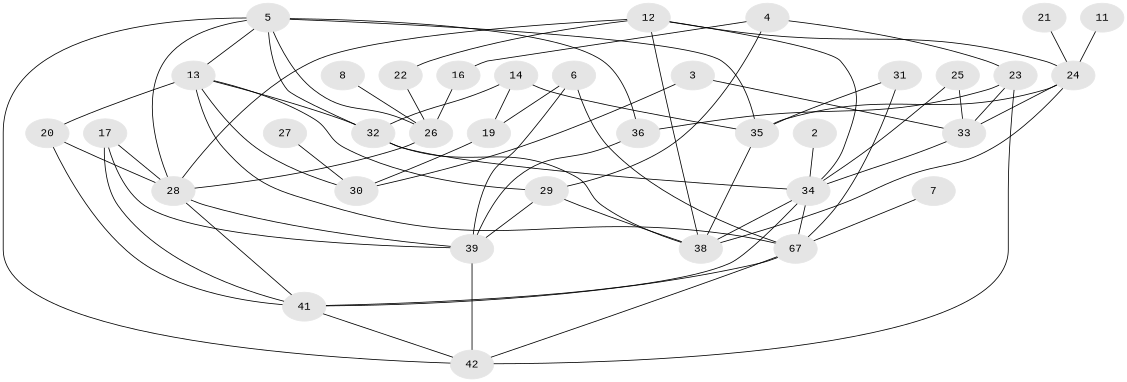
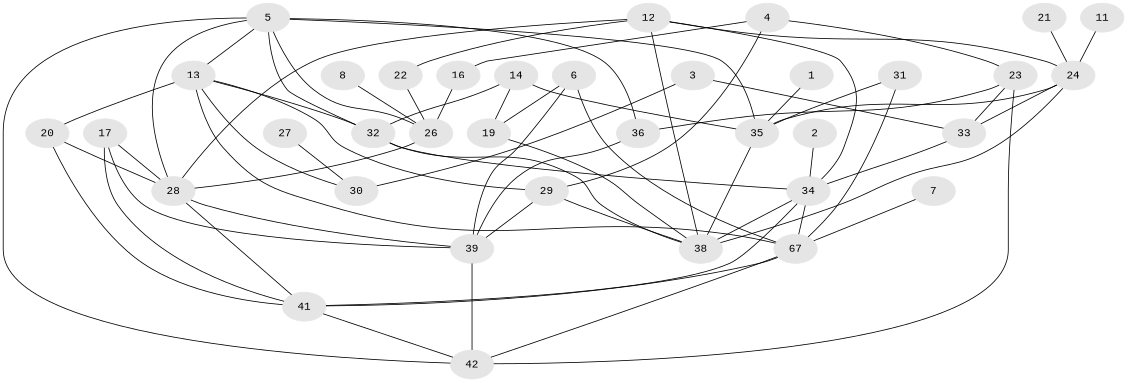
none -> (812, 75)
(958, 75) -> none
(424, 163) -> (612, 183)
